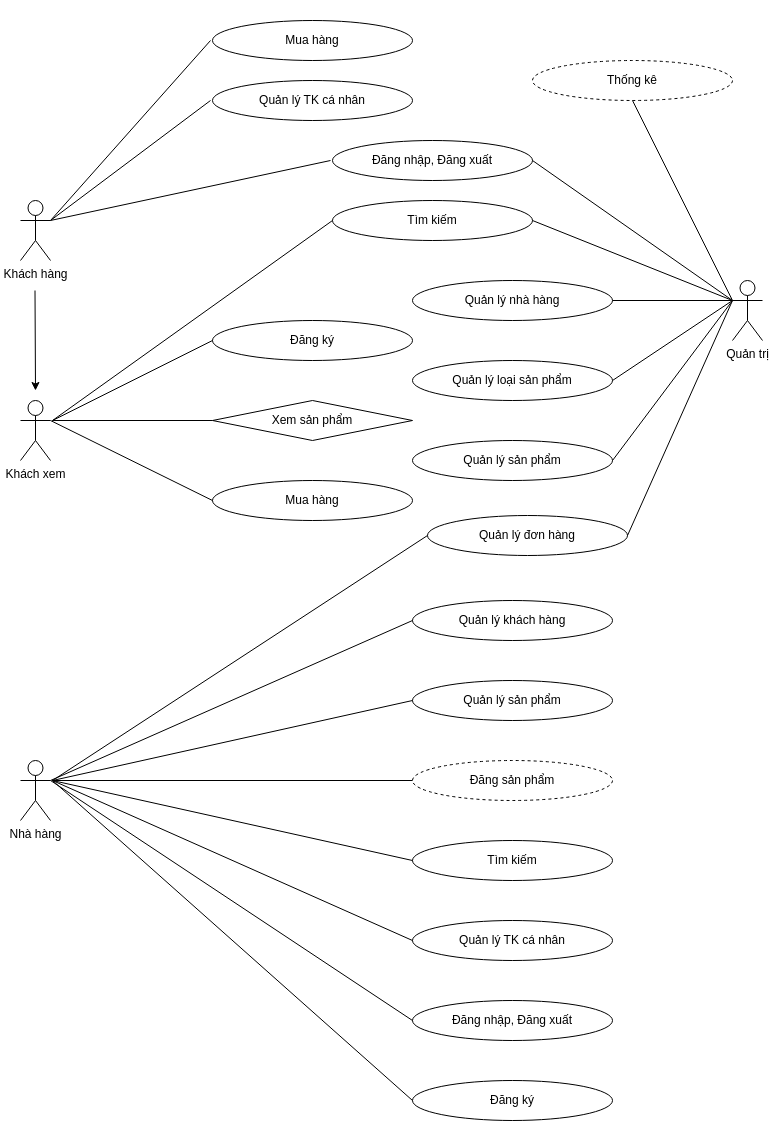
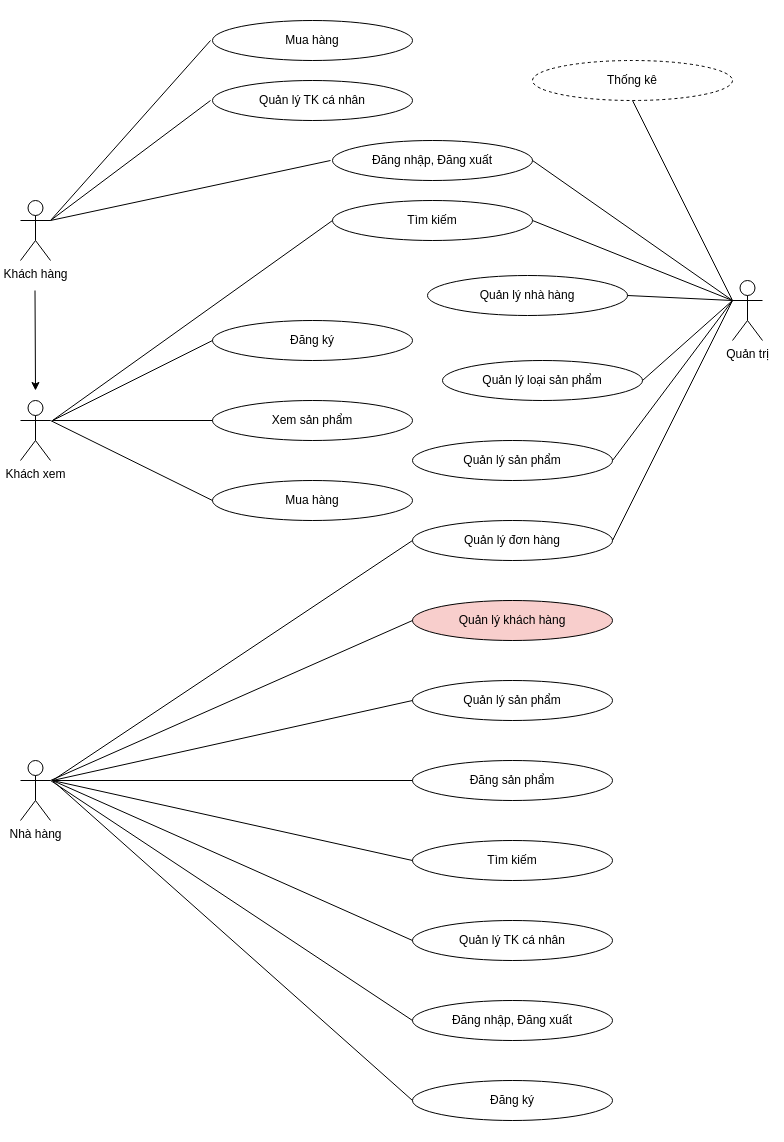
(513, 301) -> (528, 296)
(513, 381) -> (543, 381)
(313, 421) -> (313, 421)
(528, 536) -> (513, 541)
(513, 621) -> (513, 621)
(513, 781) -> (513, 781)
